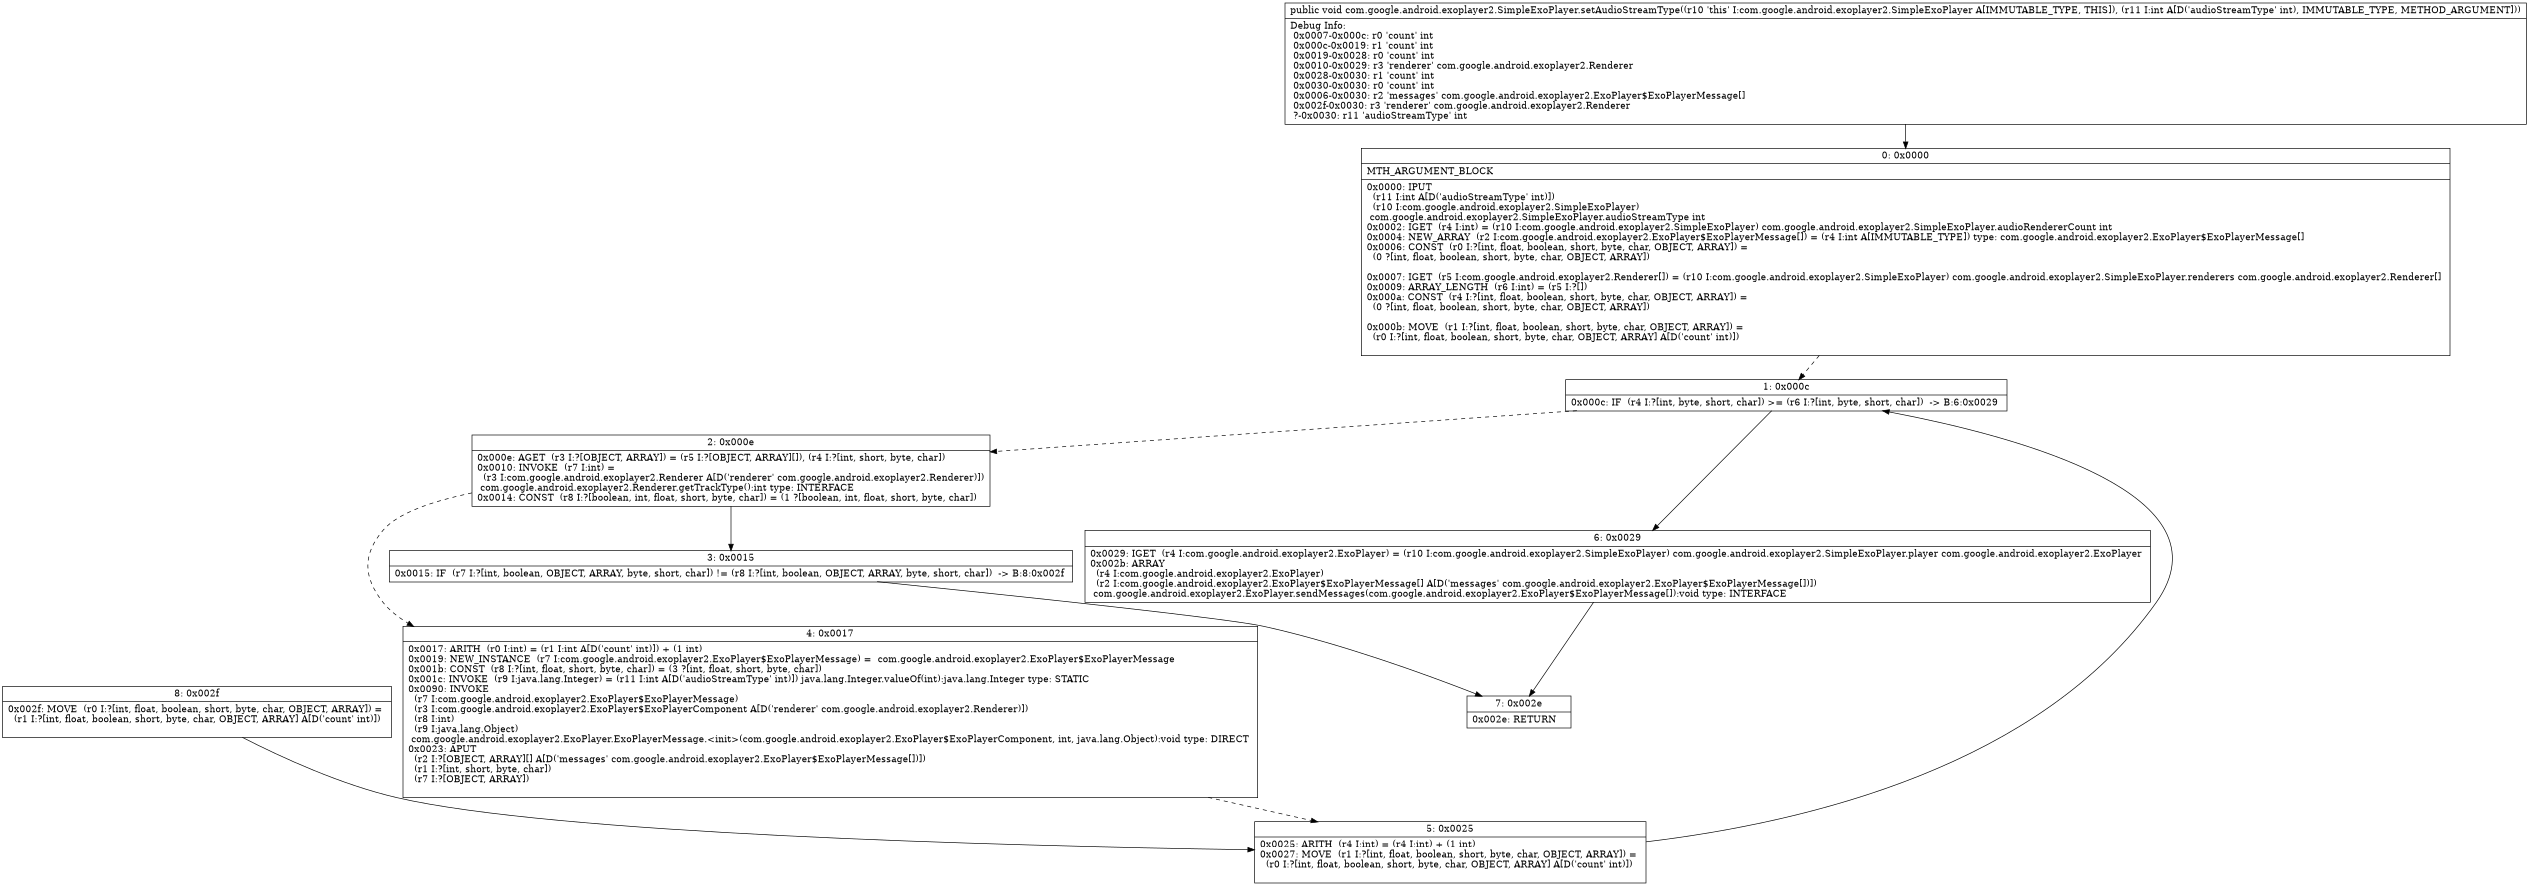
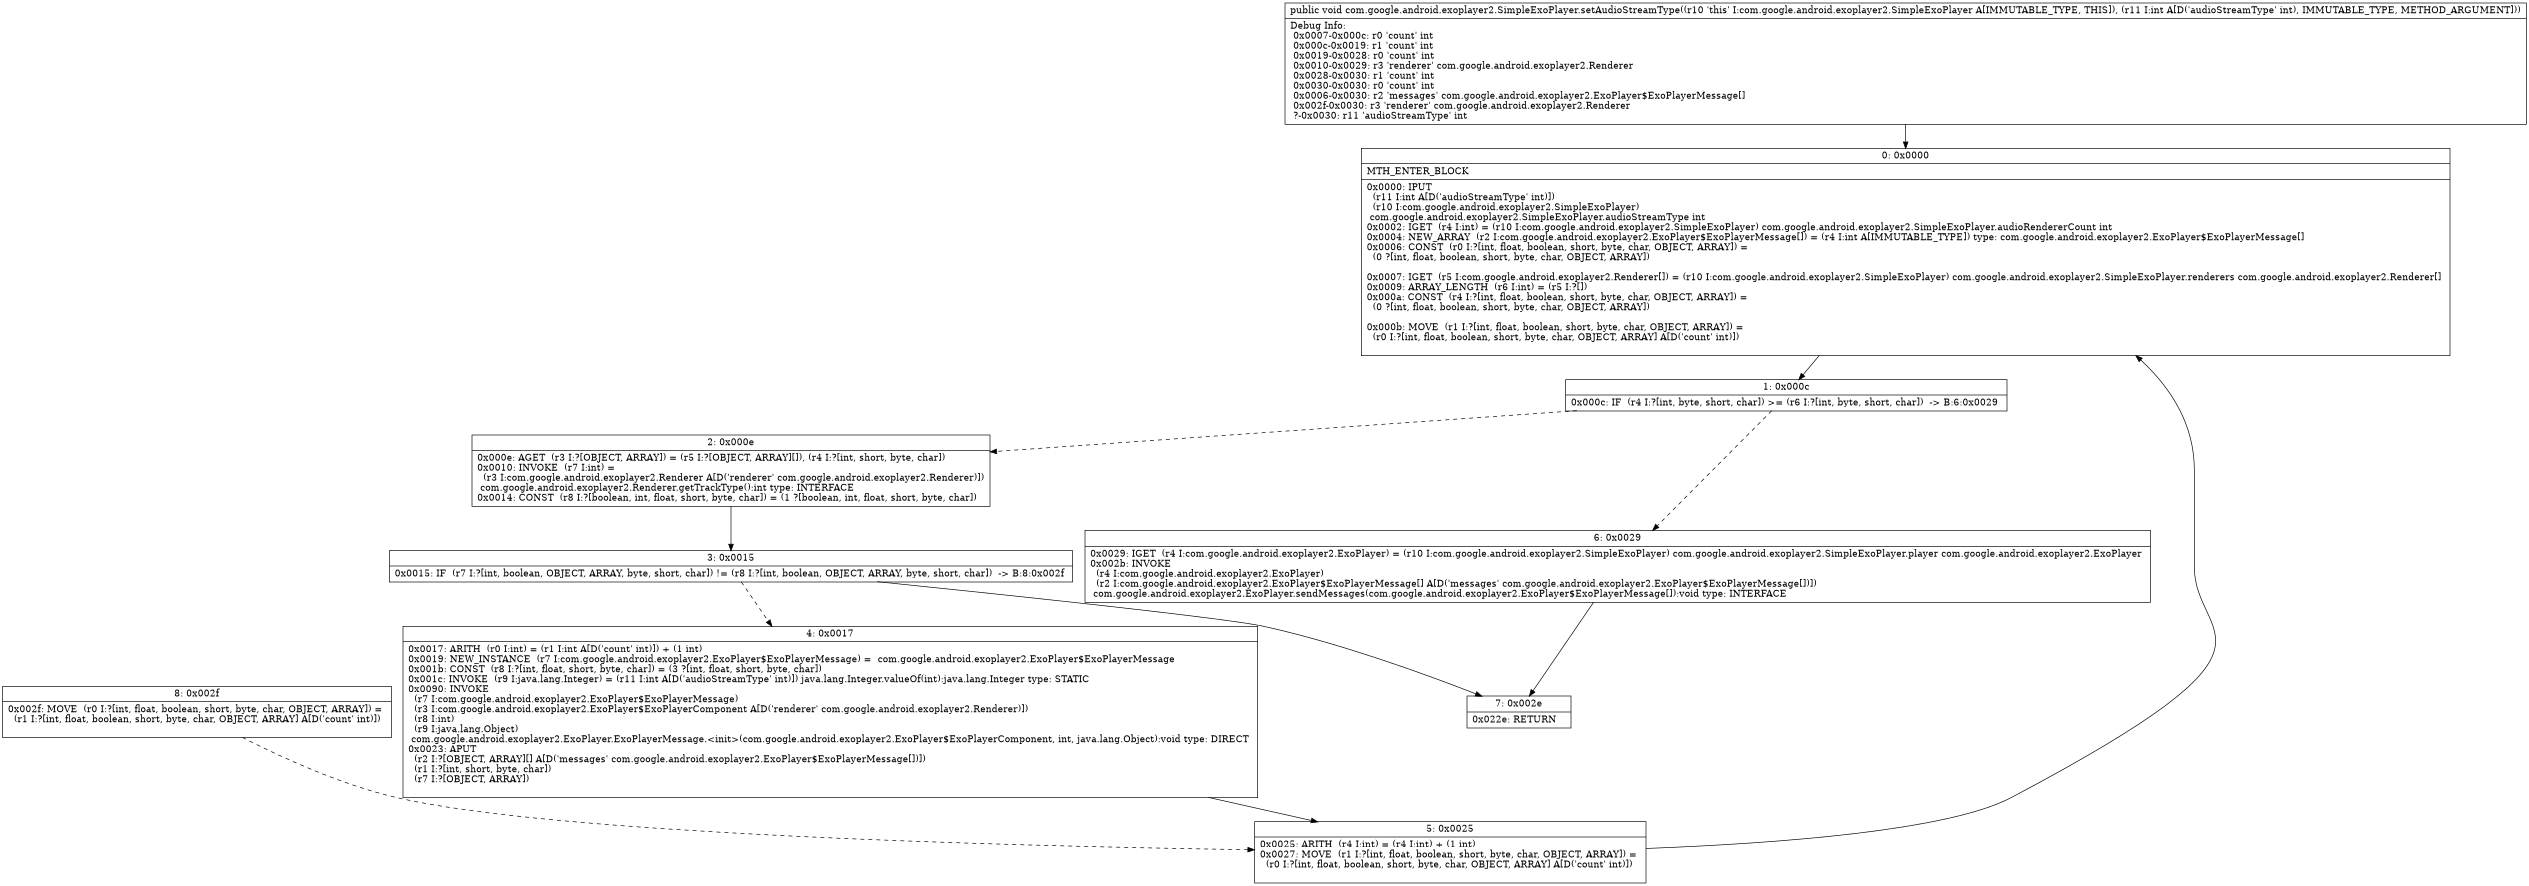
(1430, 171) -> (1418, 171)
(1811, 365) -> (1811, 365)
(1715, 468) -> (1715, 468)
(379, 536) -> (755, 601)
(1131, 564) -> (1134, 564)
(2089, 674) -> (2096, 750)
(1519, 720) -> (1519, 720)
(1260, 809) -> (1260, 809)
(738, 833) -> (738, 833)
